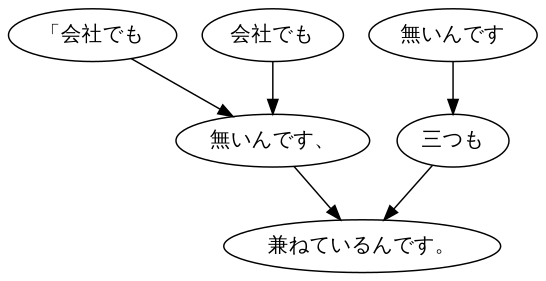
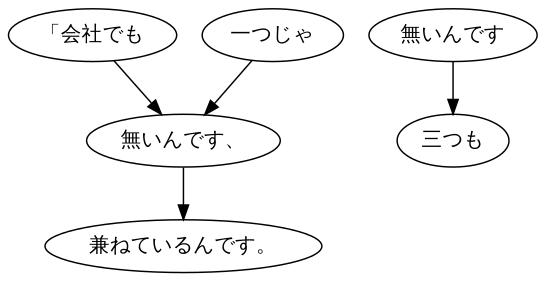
(273, 35) -> (273, 35)
(413, 187) -> none
